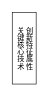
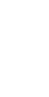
(24, 48) -> none
